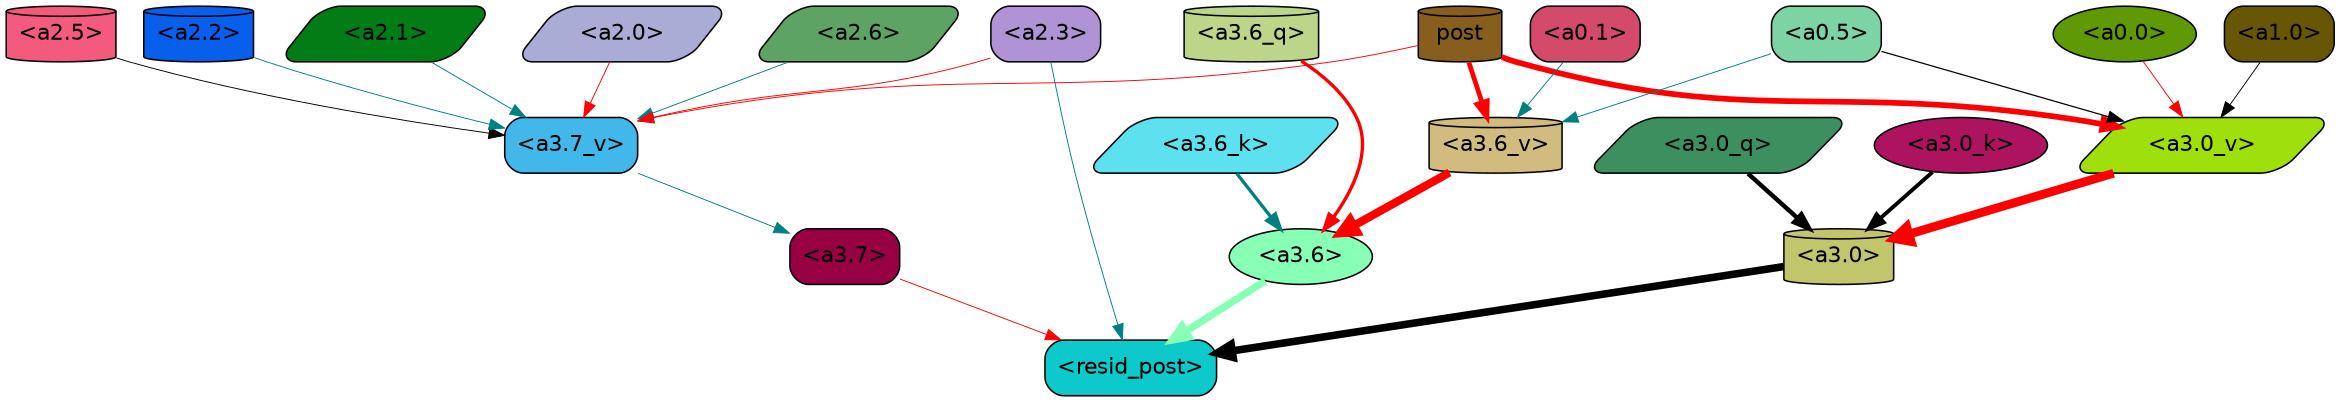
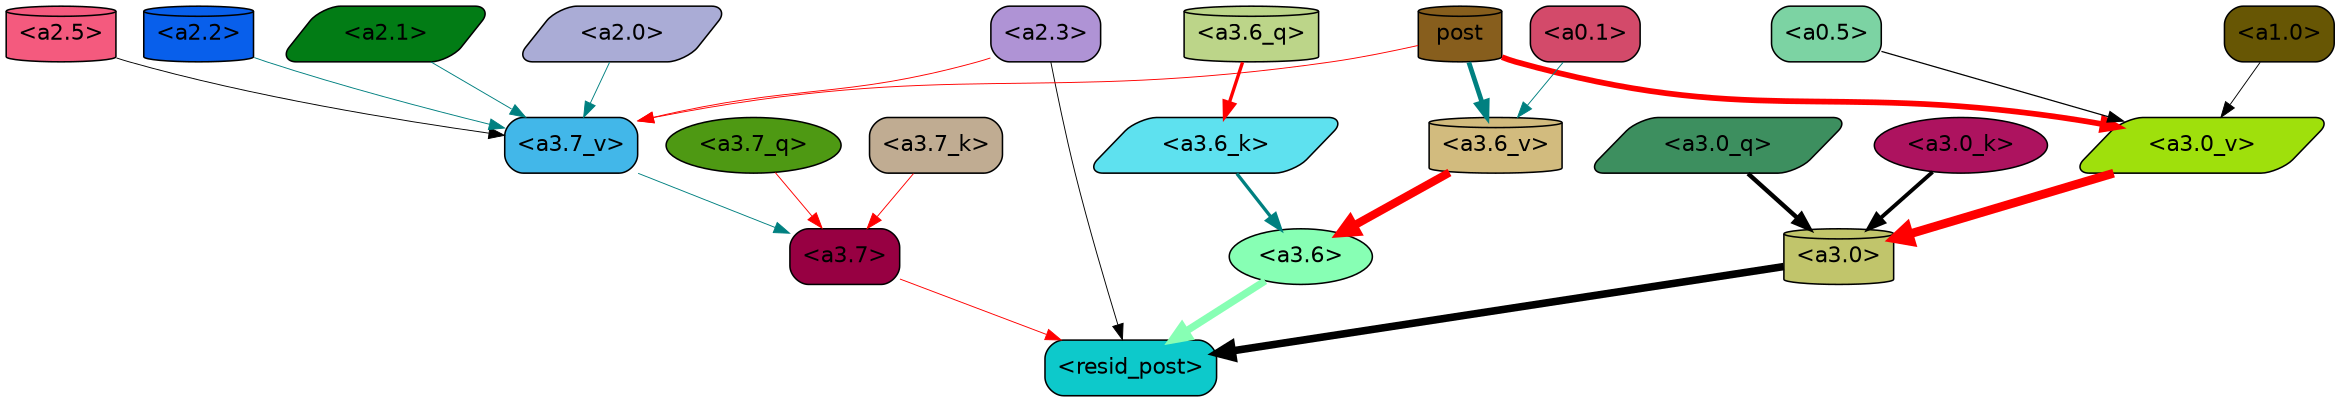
(859, 34) -> none
(2125, 34) -> none
(1475, 82) -> (1475, 82)
(600, 83) -> (600, 83)
(1679, 84) -> none
(1361, 130) -> (1236, 83)
none -> (754, 145)
none -> (936, 145)
(1081, 194) -> (1081, 194)
